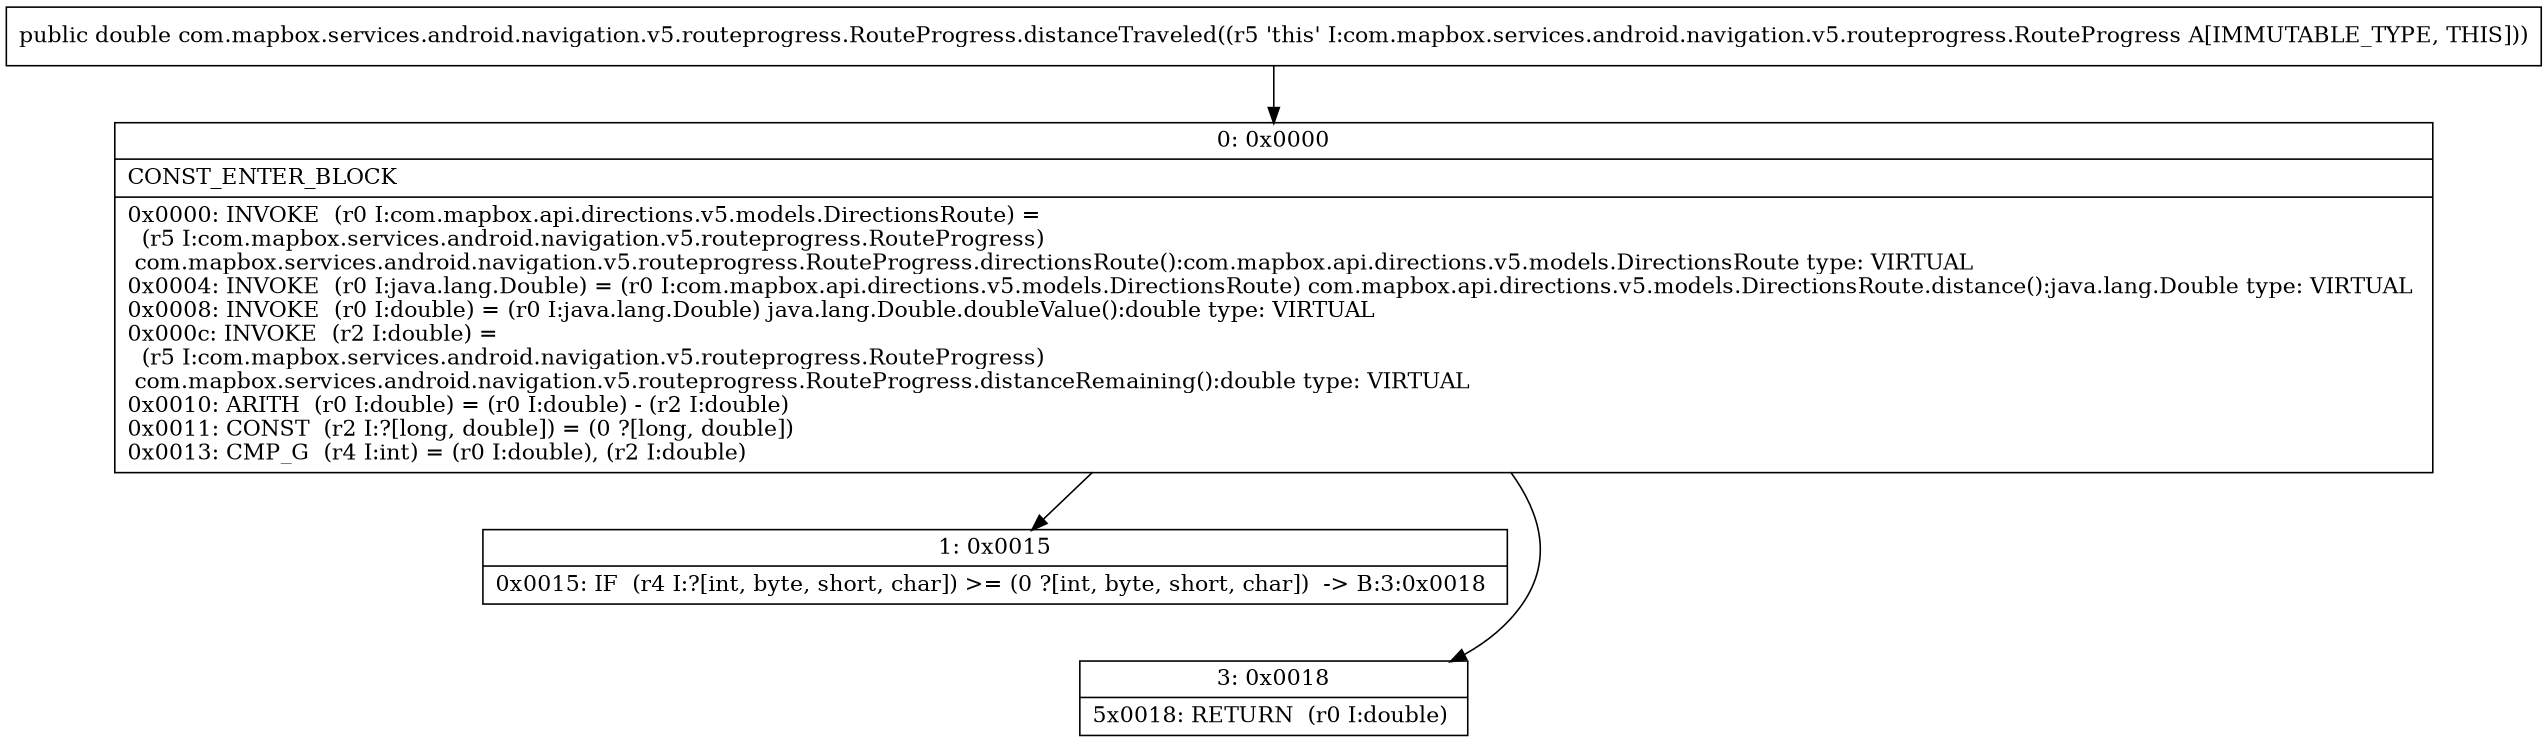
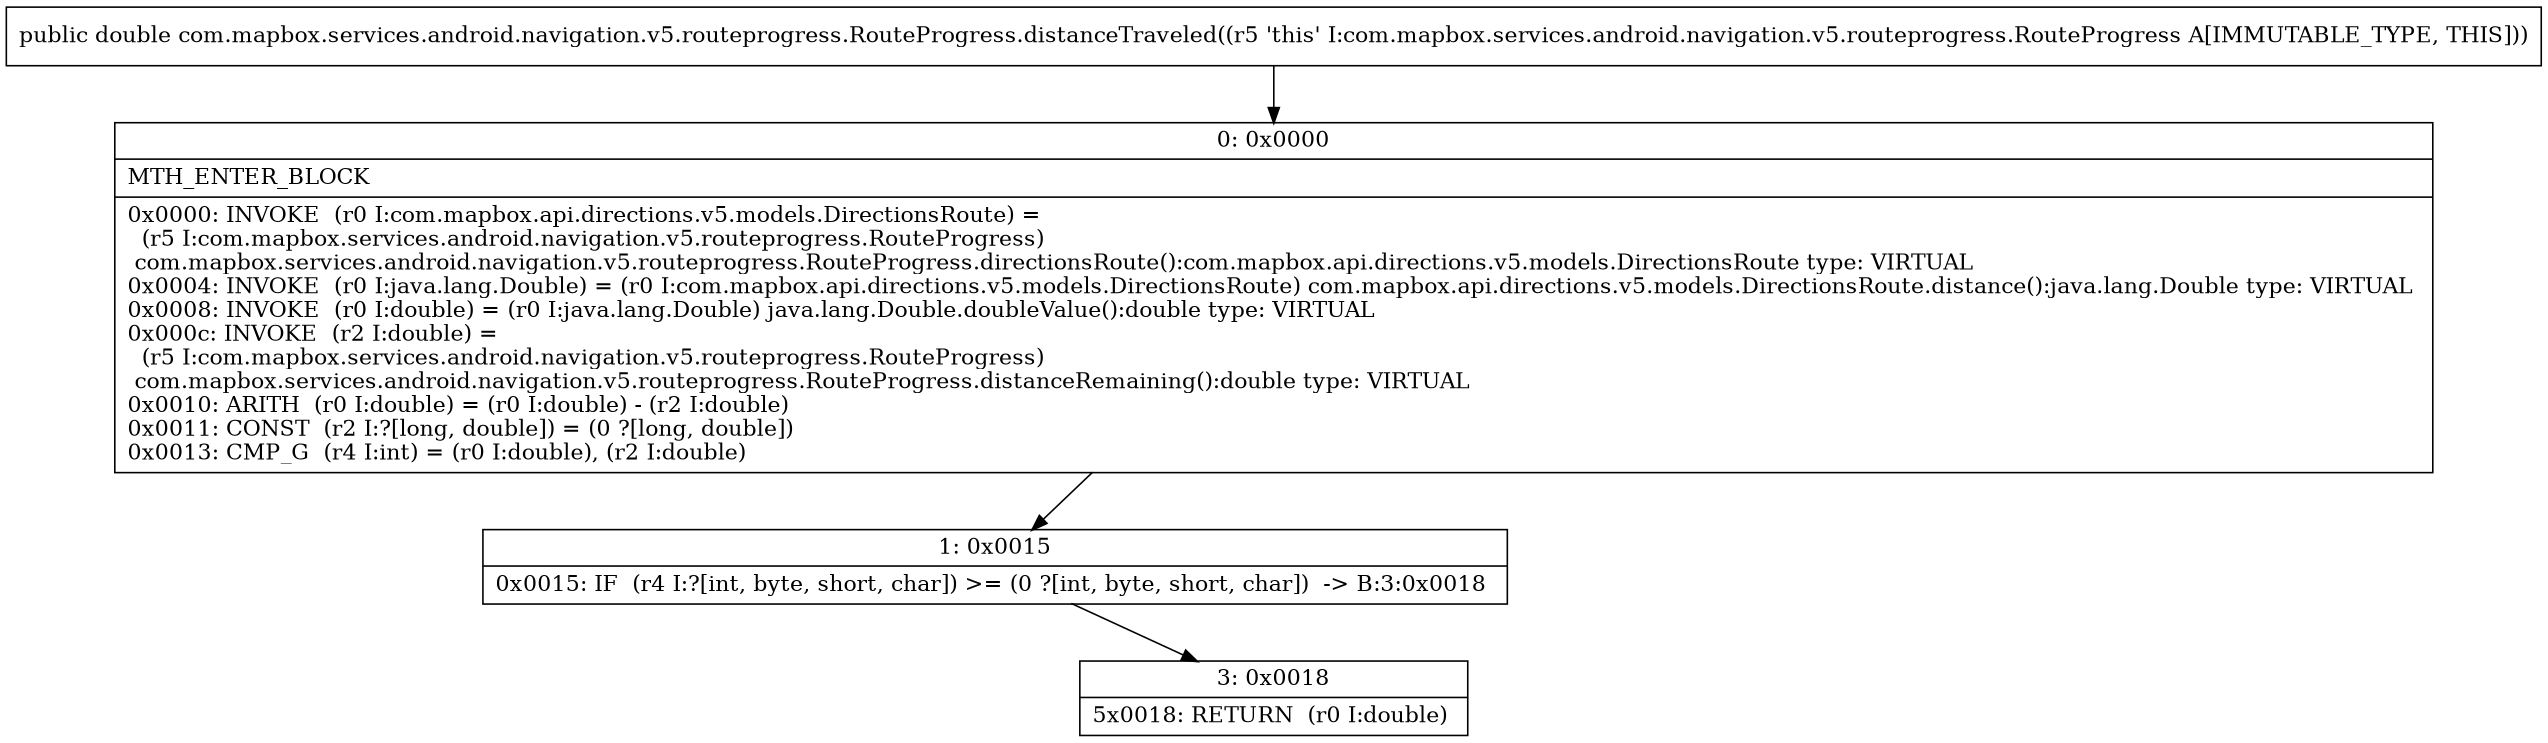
(263, 177) -> (249, 177)
(1536, 575) -> (1127, 629)
